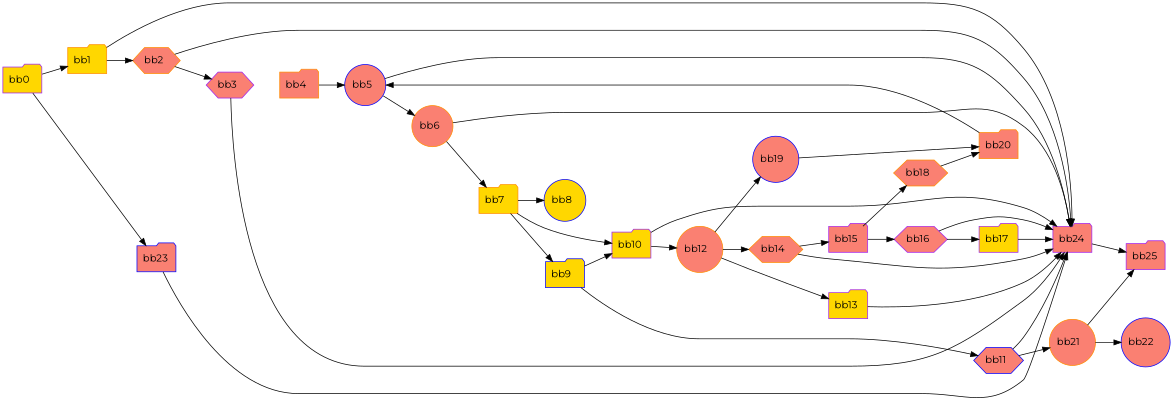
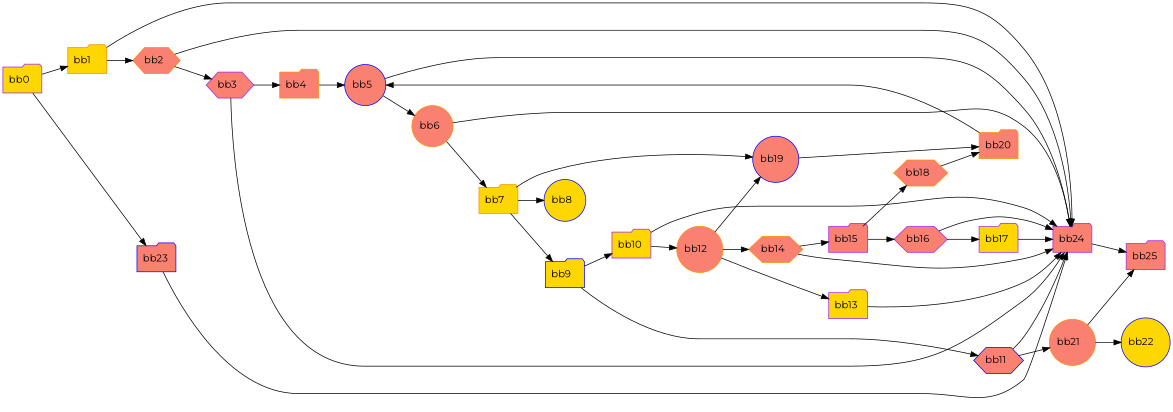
none -> (263, 85)
(559, 233) -> (628, 157)
(1146, 342) -> (1146, 342)
